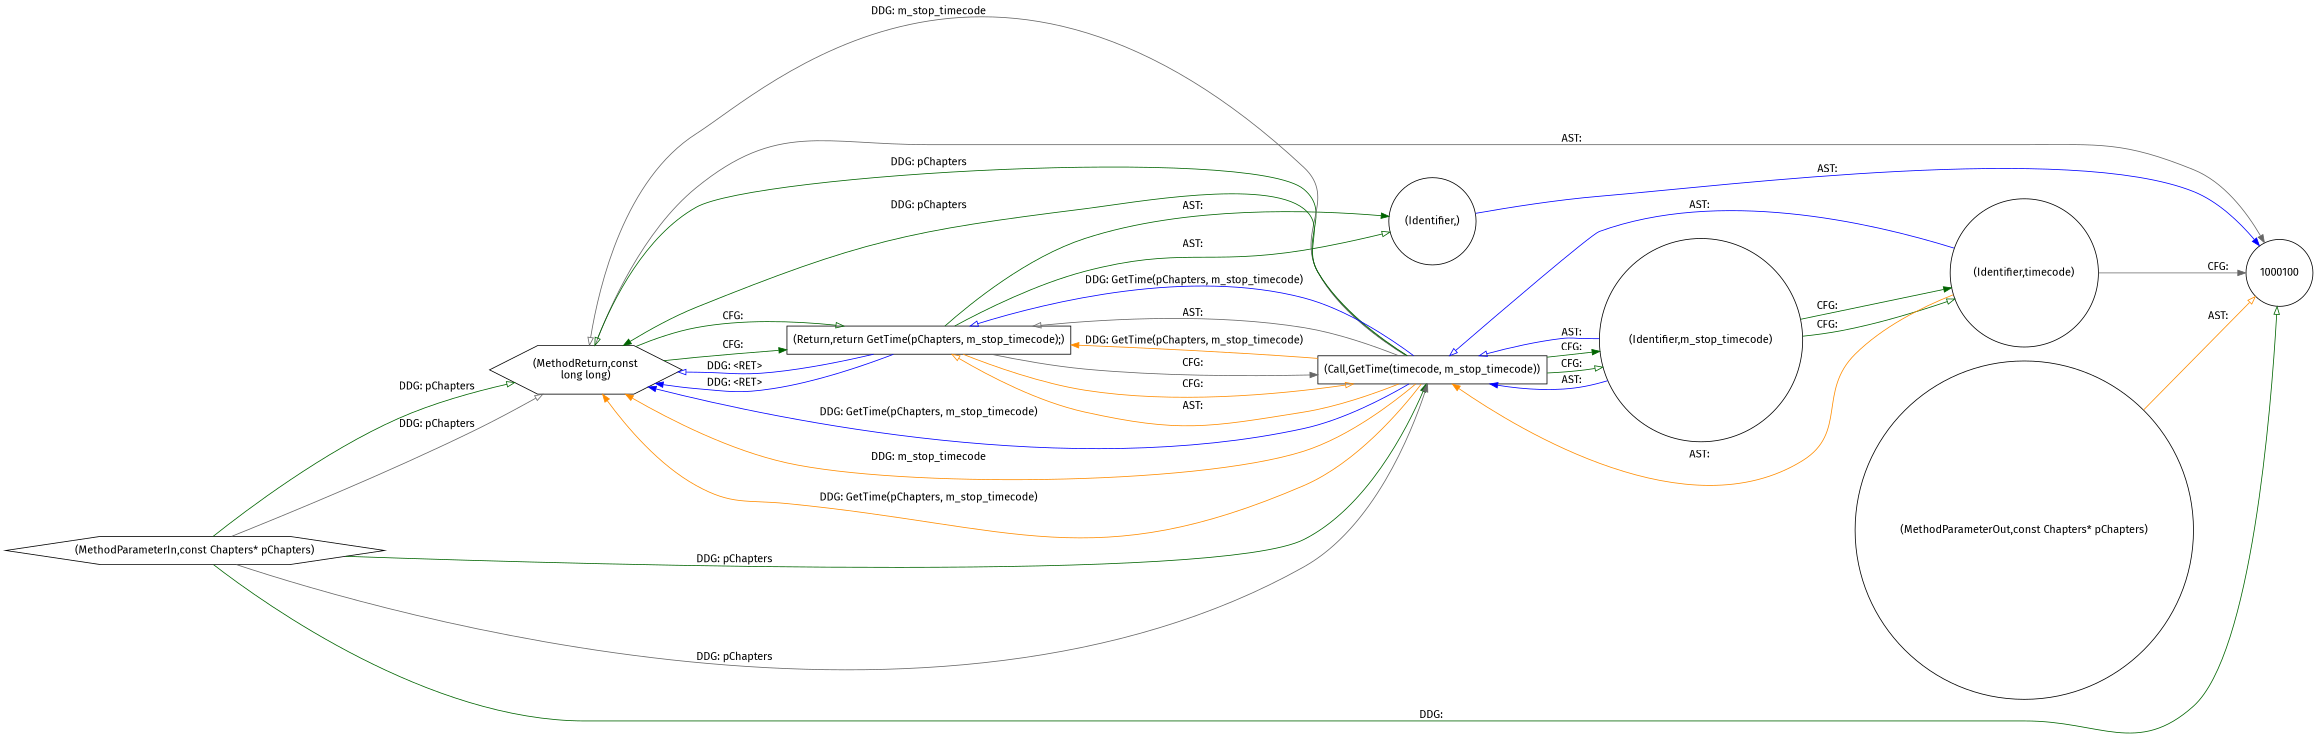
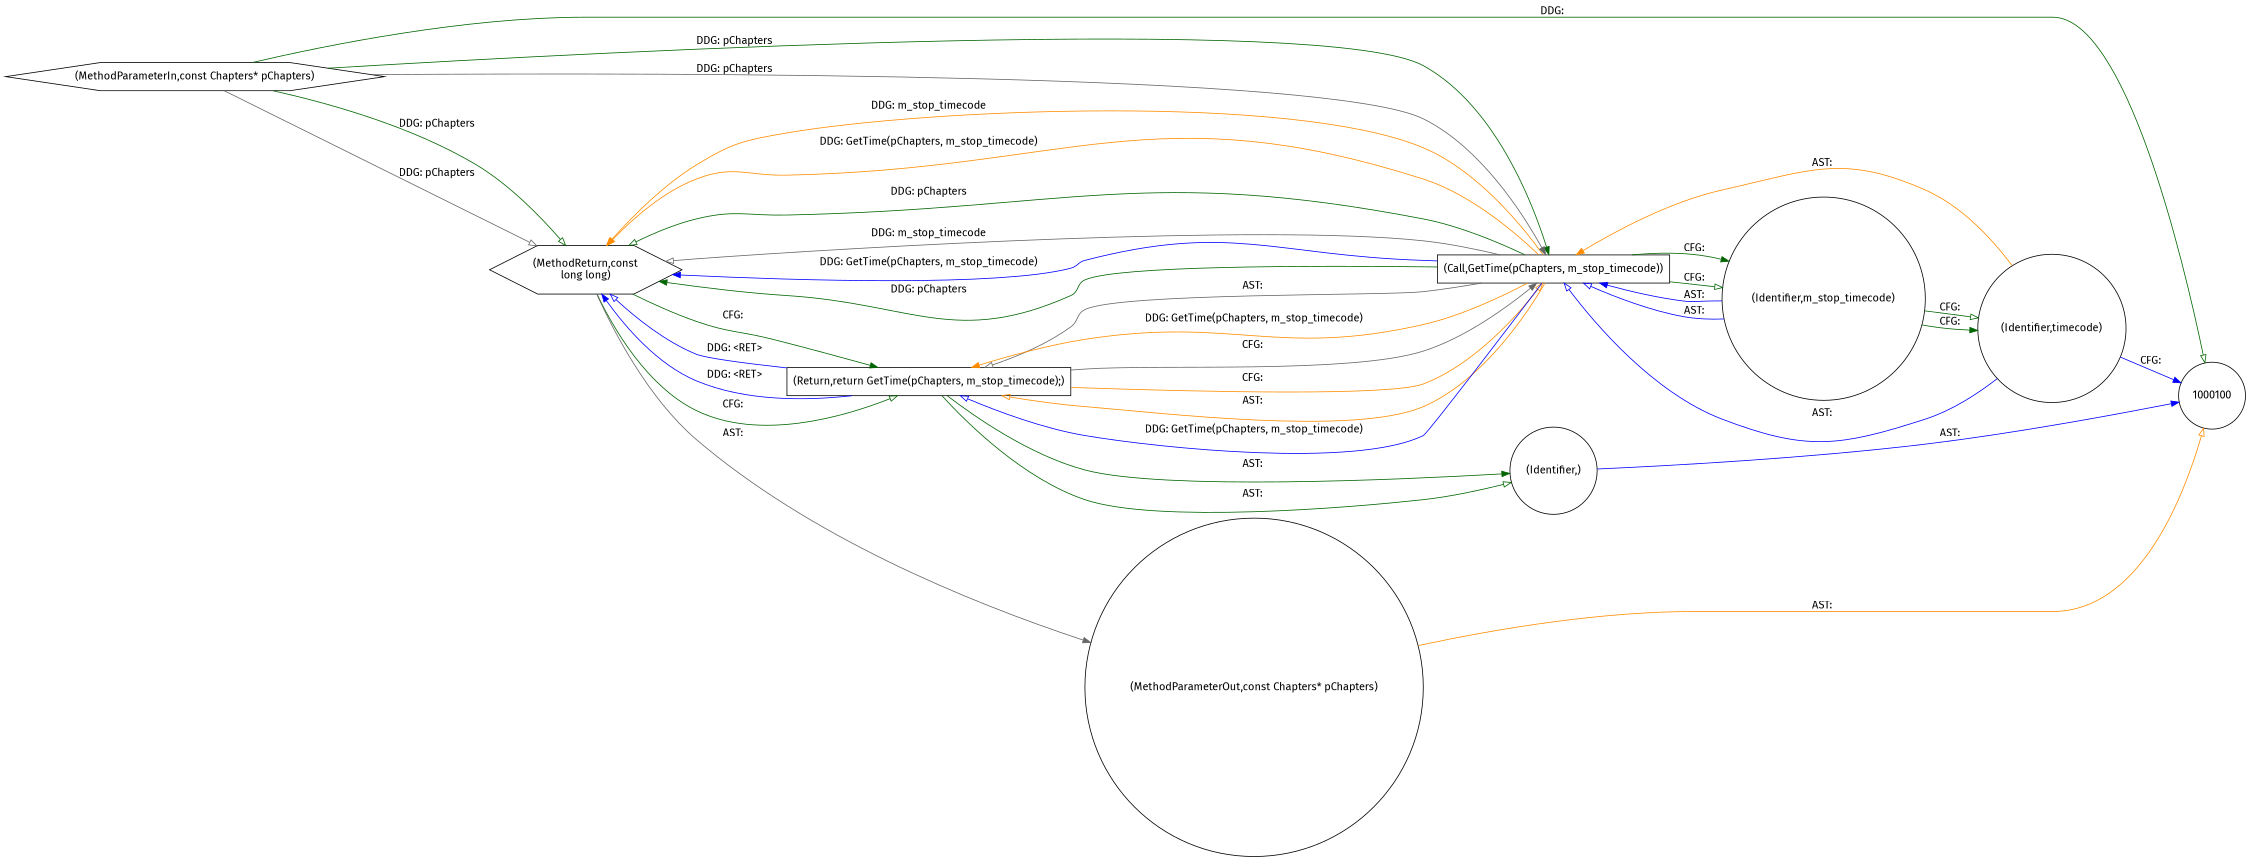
(1394, 145) -> (803, 515)
(2168, 273) -> (2147, 368)
(1432, 370) -> (1554, 269)
